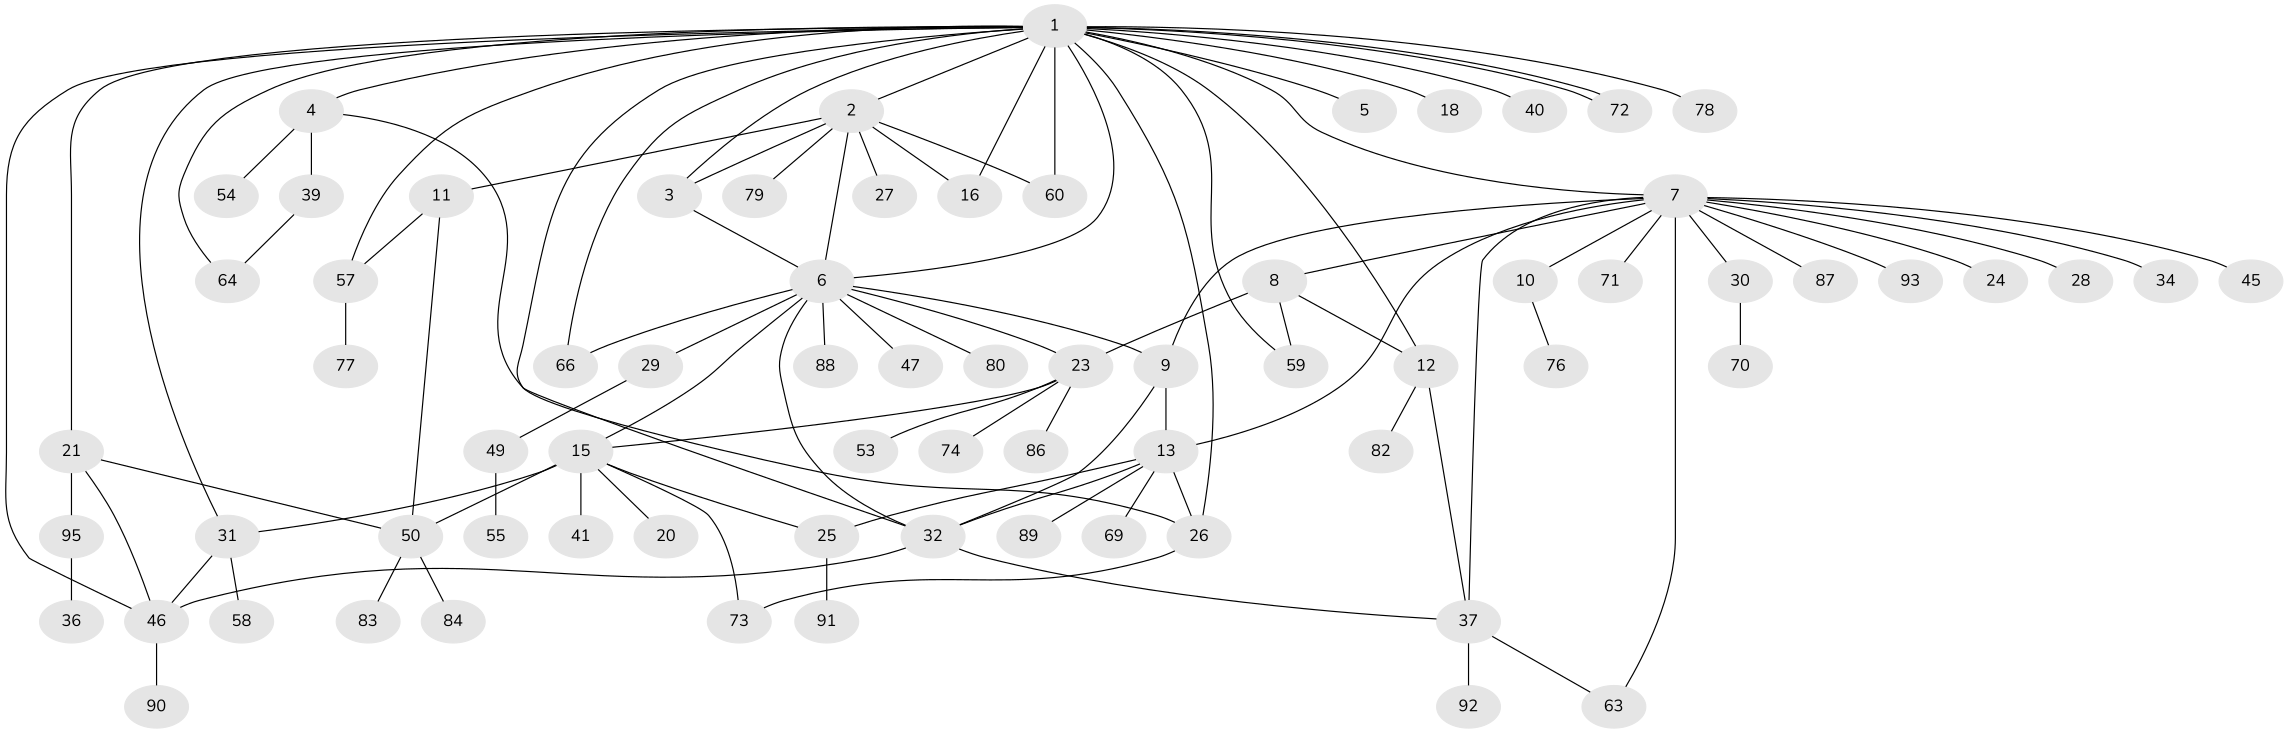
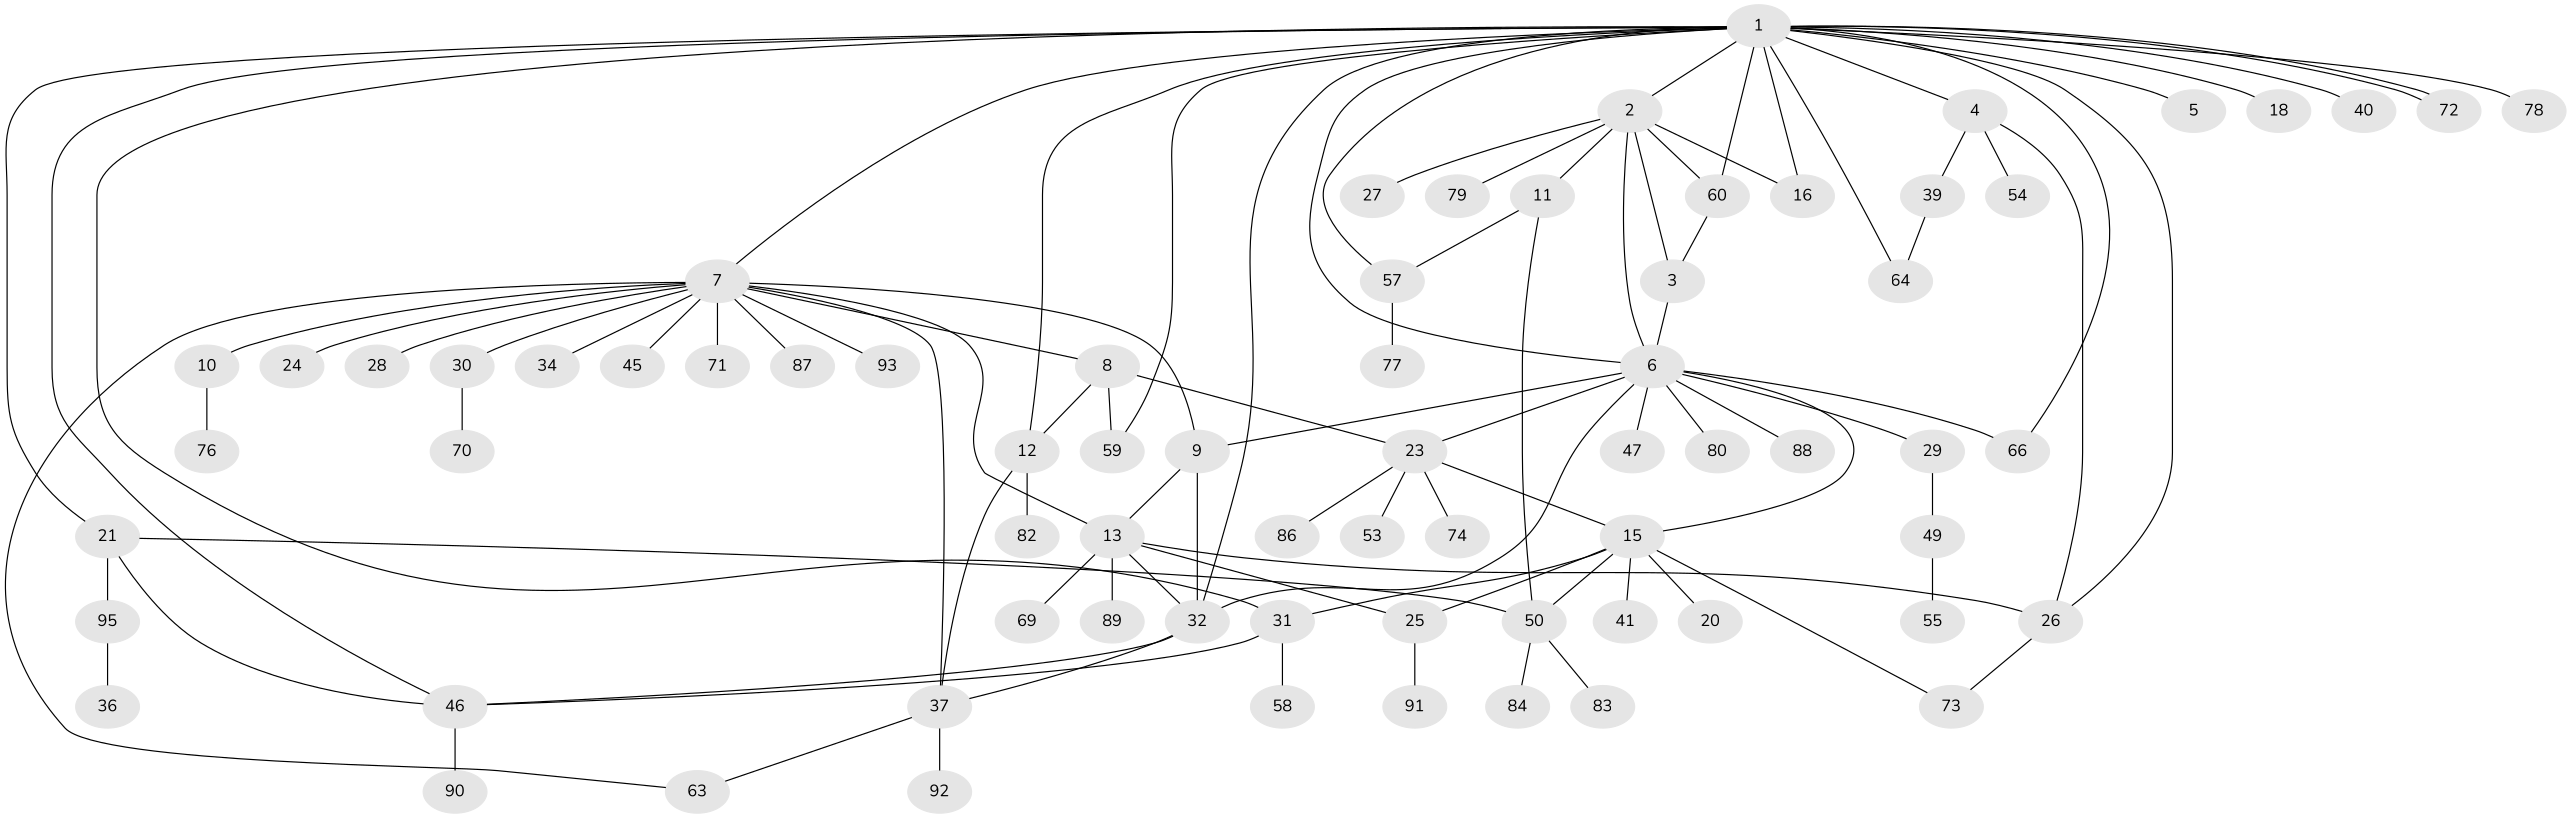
(842, 76) -> (1695, 239)
